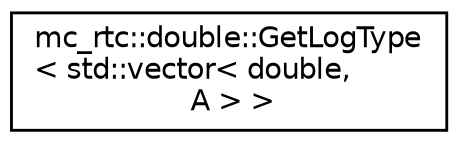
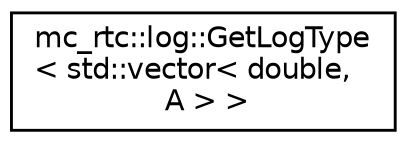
(229, 72) -> (203, 72)
